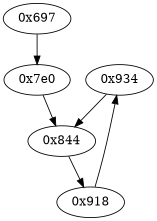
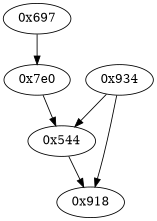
(62, 141) -> (62, 141)
(106, 146) -> (108, 137)
